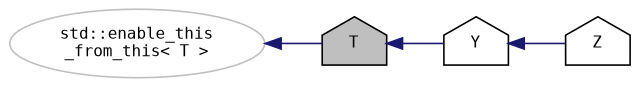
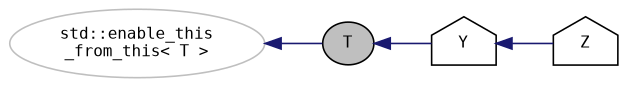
(354, 43) -> (348, 43)
